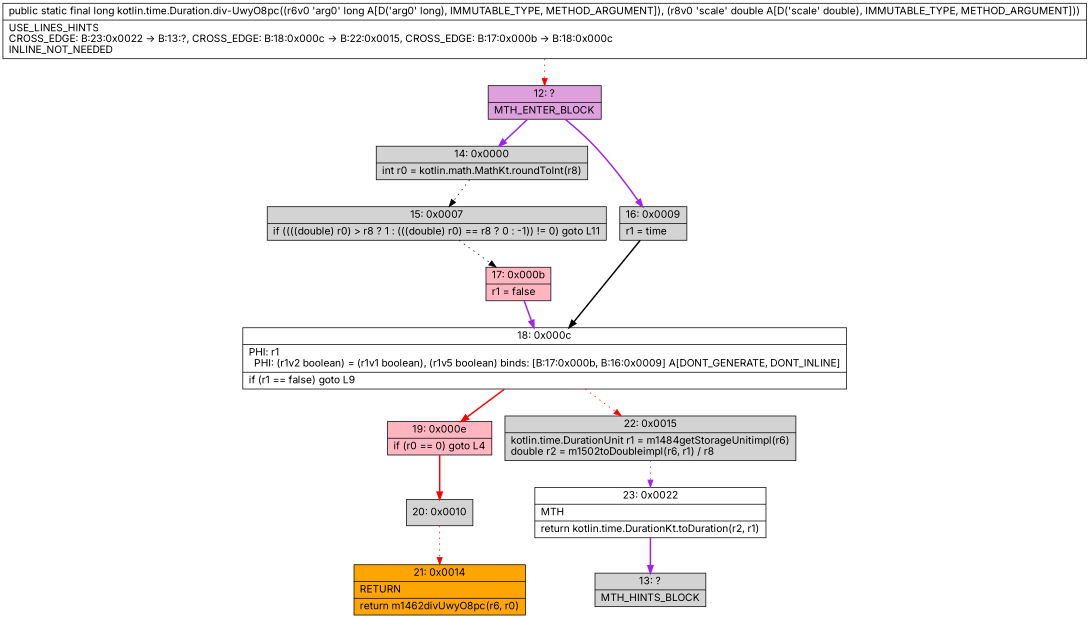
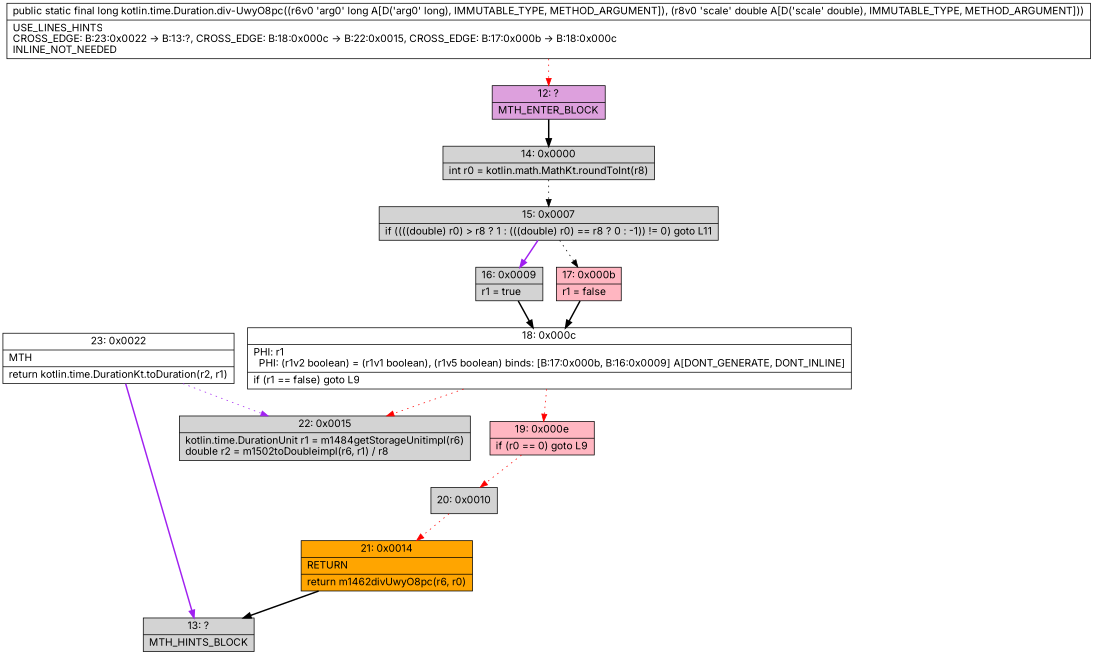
(516, 130) -> (549, 129)
(605, 157) -> (531, 251)
(646, 232) -> (502, 292)
(528, 311) -> (575, 311)
(486, 403) -> (545, 402)
(440, 446) -> (542, 446)
(650, 470) -> (222, 398)
(440, 474) -> (504, 469)
none -> (285, 603)
